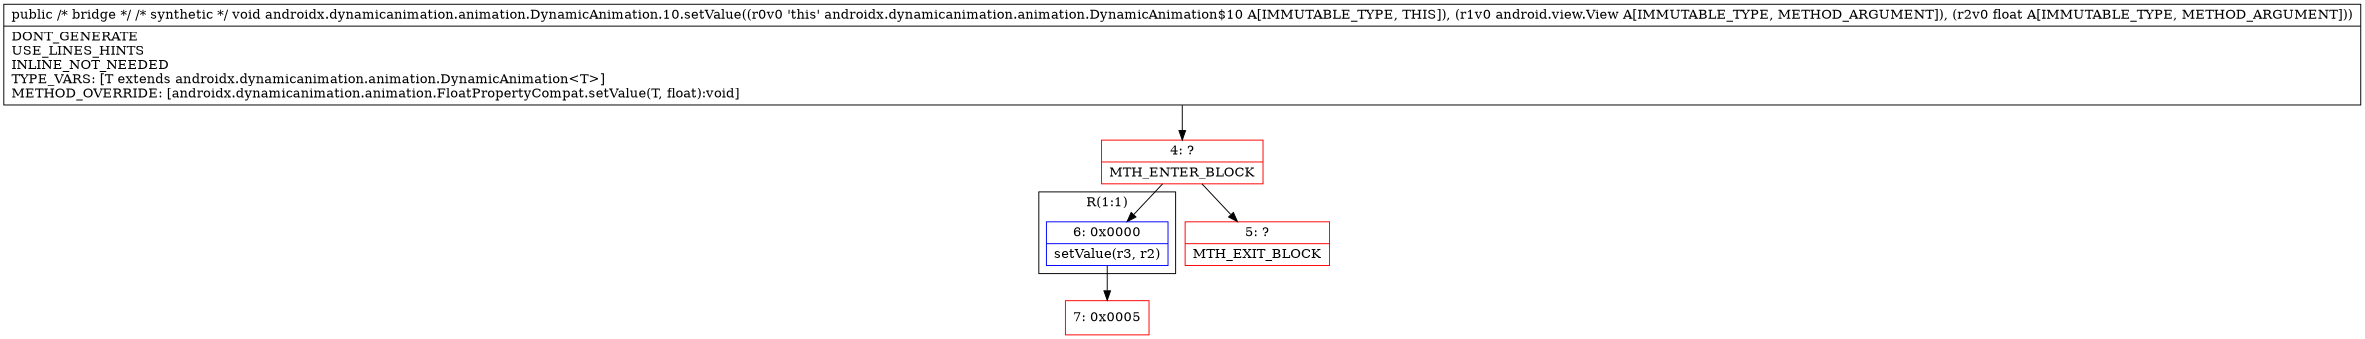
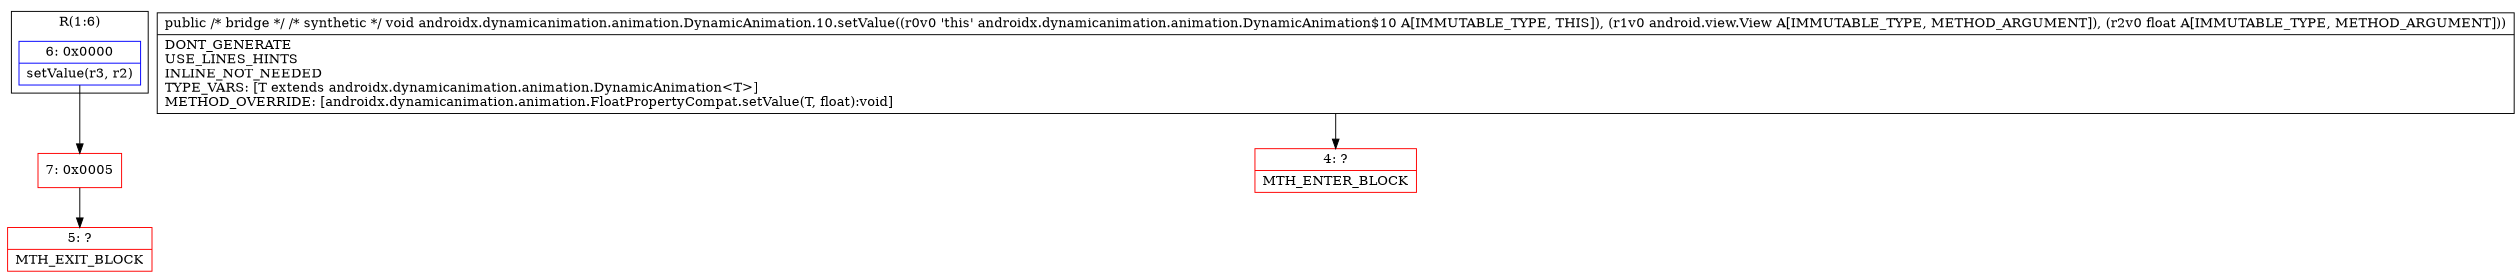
(1148, 199) -> none
(1216, 199) -> (80, 203)
(1107, 203) -> (80, 22)
